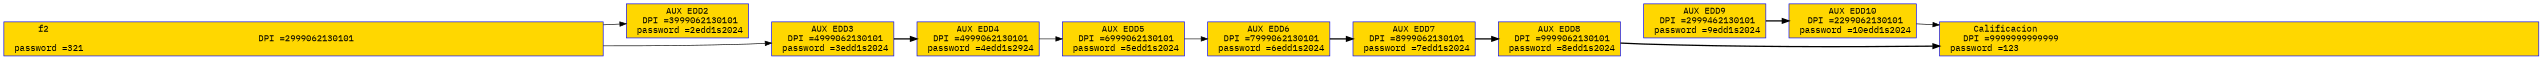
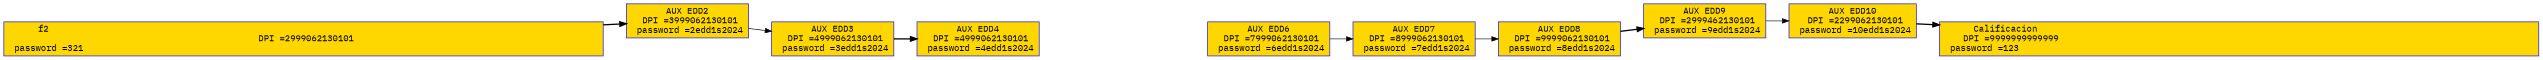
(1774, 21) -> (1774, 21)
(612, 24) -> (612, 24)
(1925, 24) -> (1925, 24)
(978, 39) -> (978, 39)
(1123, 39) -> none
(1338, 39) -> (1338, 39)
(1483, 39) -> (1483, 39)
(684, 45) -> (757, 29)
(1777, 46) -> (1629, 30)
